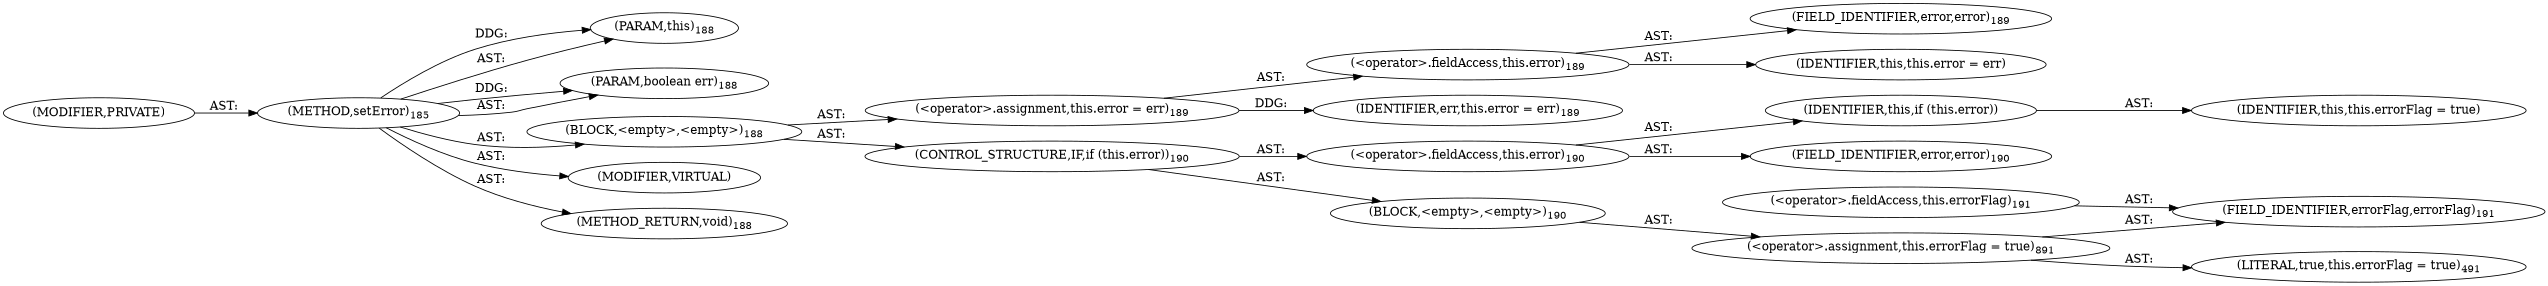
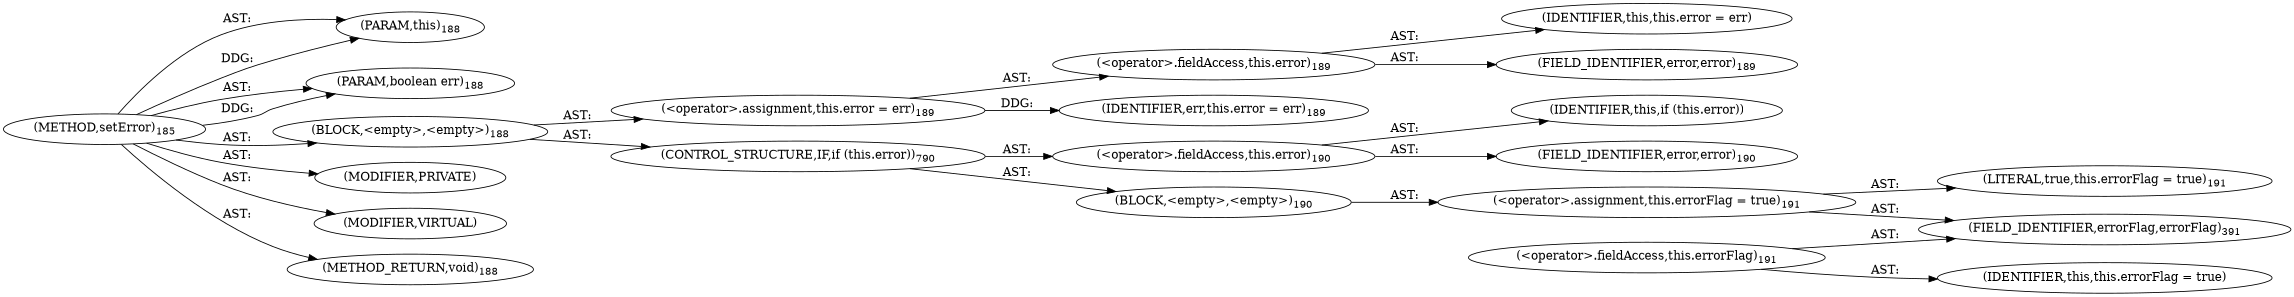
(2109, 111) -> (1845, 276)
(222, 113) -> (227, 163)
(1180, 155) -> (926, 155)
(2485, 210) -> (2231, 228)
(2045, 247) -> (1791, 201)
(2471, 266) -> (2217, 180)
